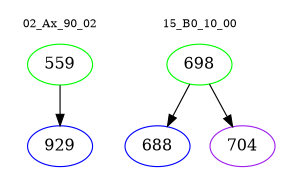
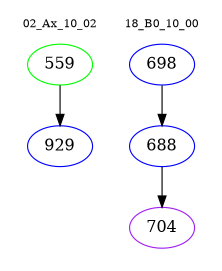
(60, 24) -> (60, 24)
(200, 24) -> (162, 24)
(199, 65) -> (162, 65)
(218, 100) -> (162, 181)
